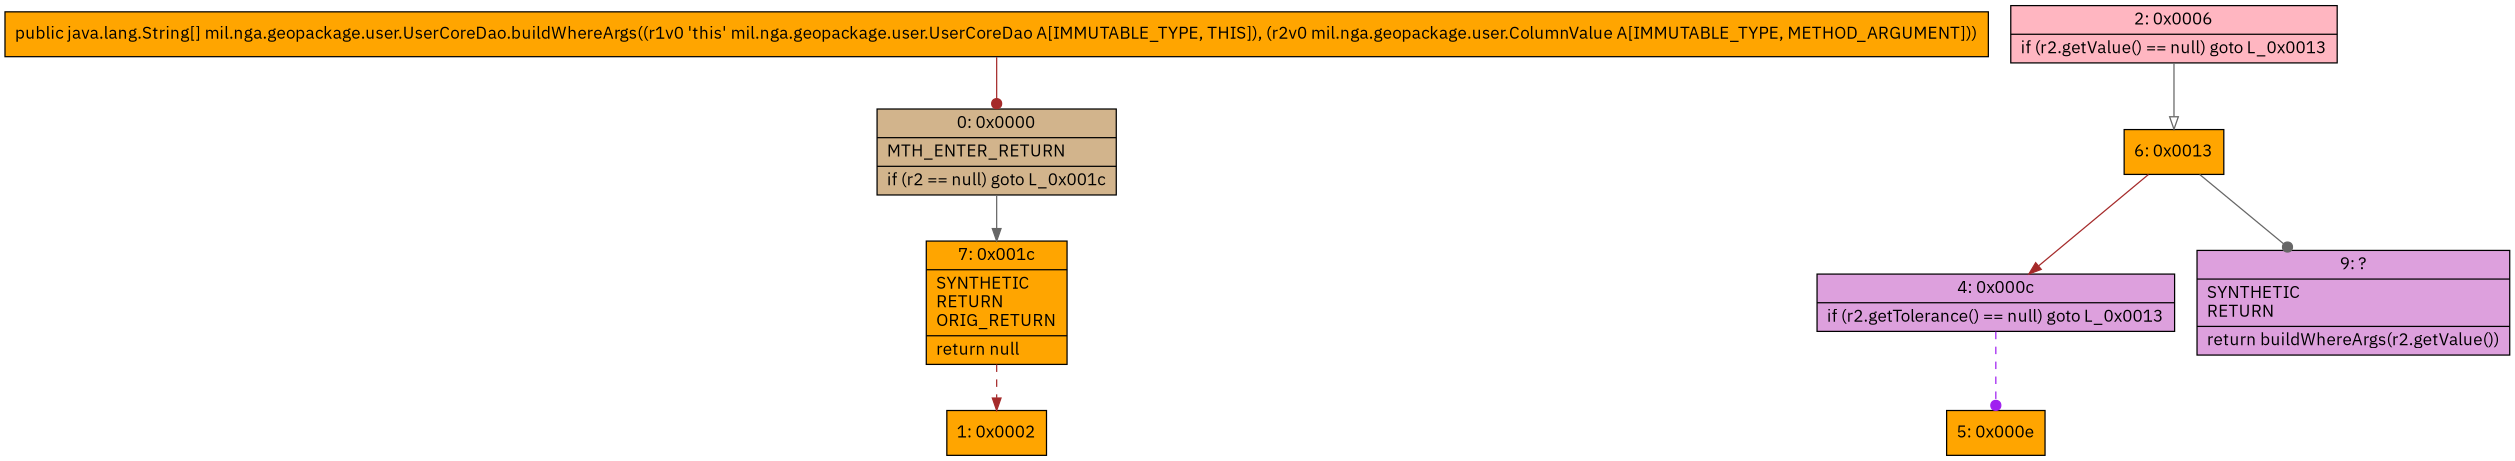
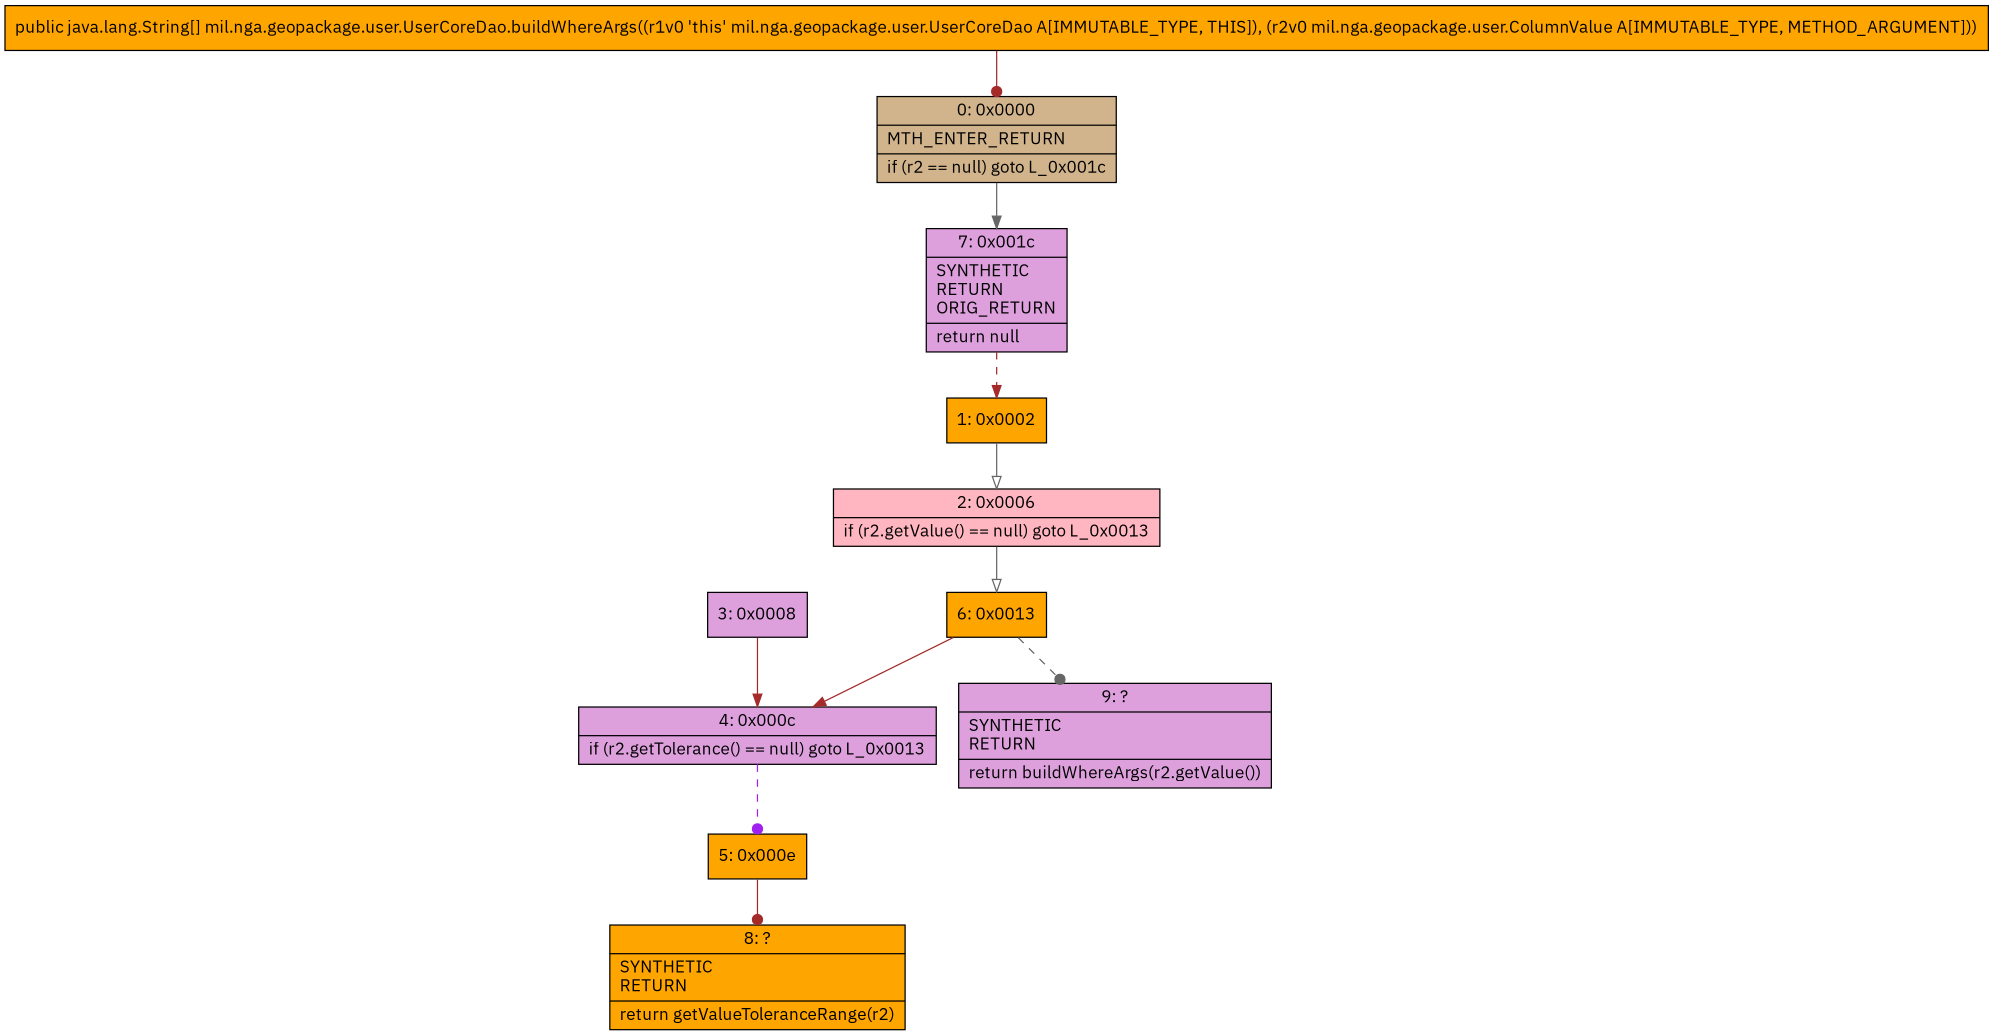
(2242, 209) -> (1037, 657)
(997, 303) -> (997, 290)
none -> (997, 460)
none -> (757, 615)
none -> (757, 977)
